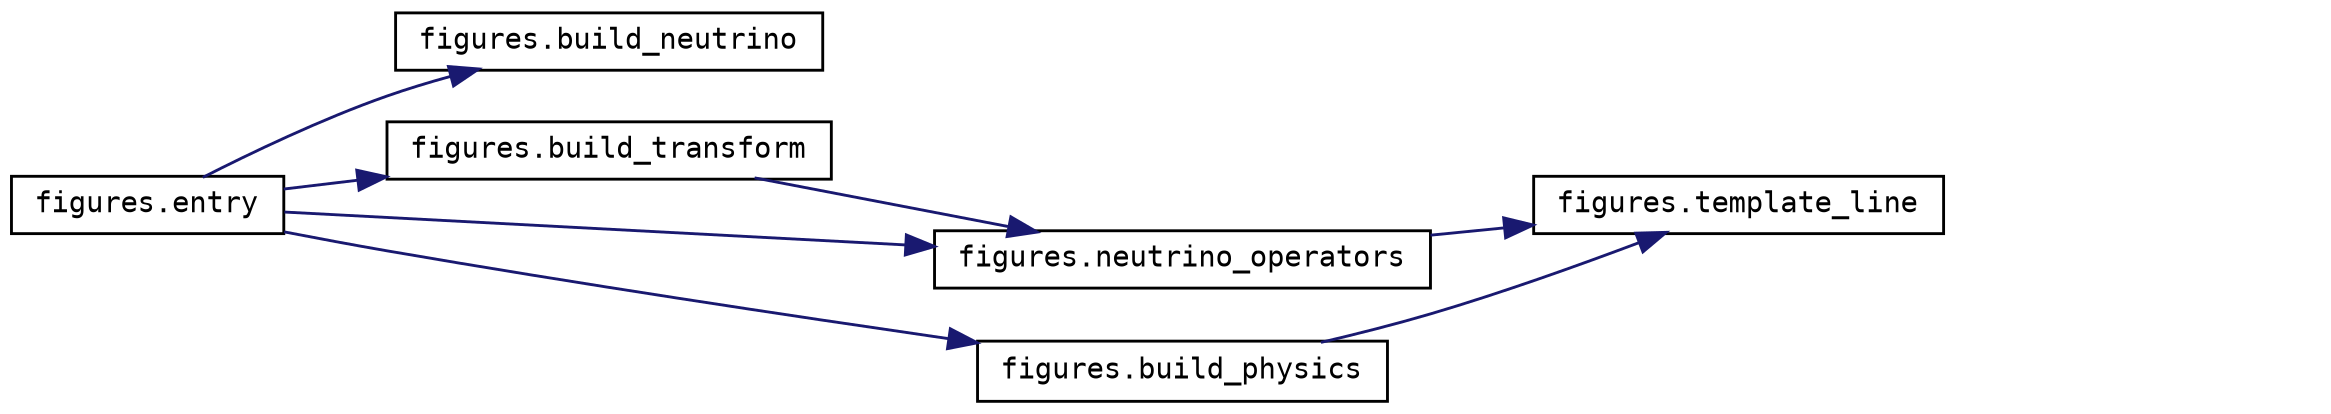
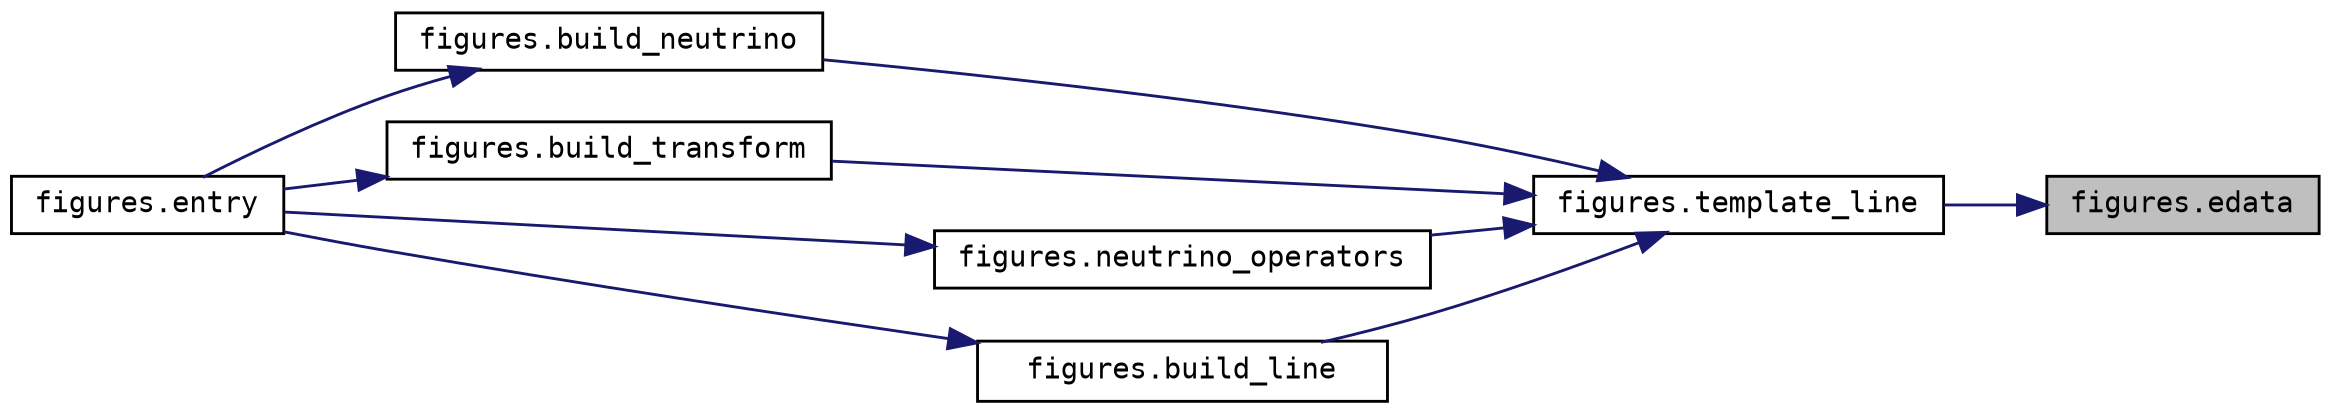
none -> (1213, 104)
(881, 202) -> (1168, 177)
none -> (2183, 205)
(1182, 371) -> (1182, 371)
